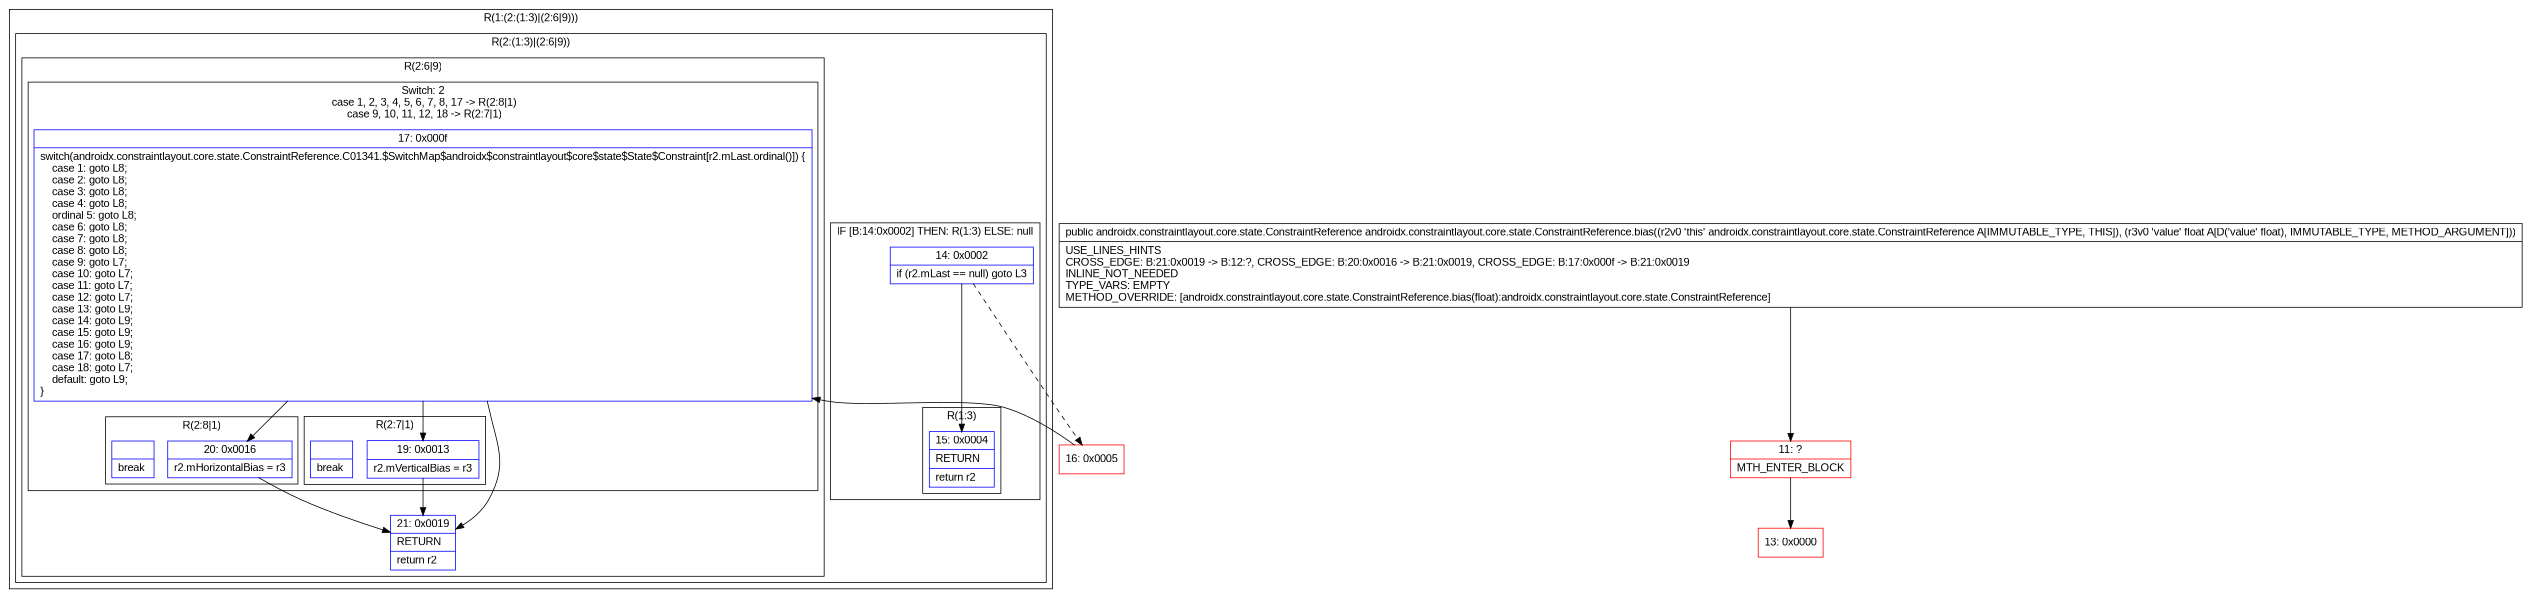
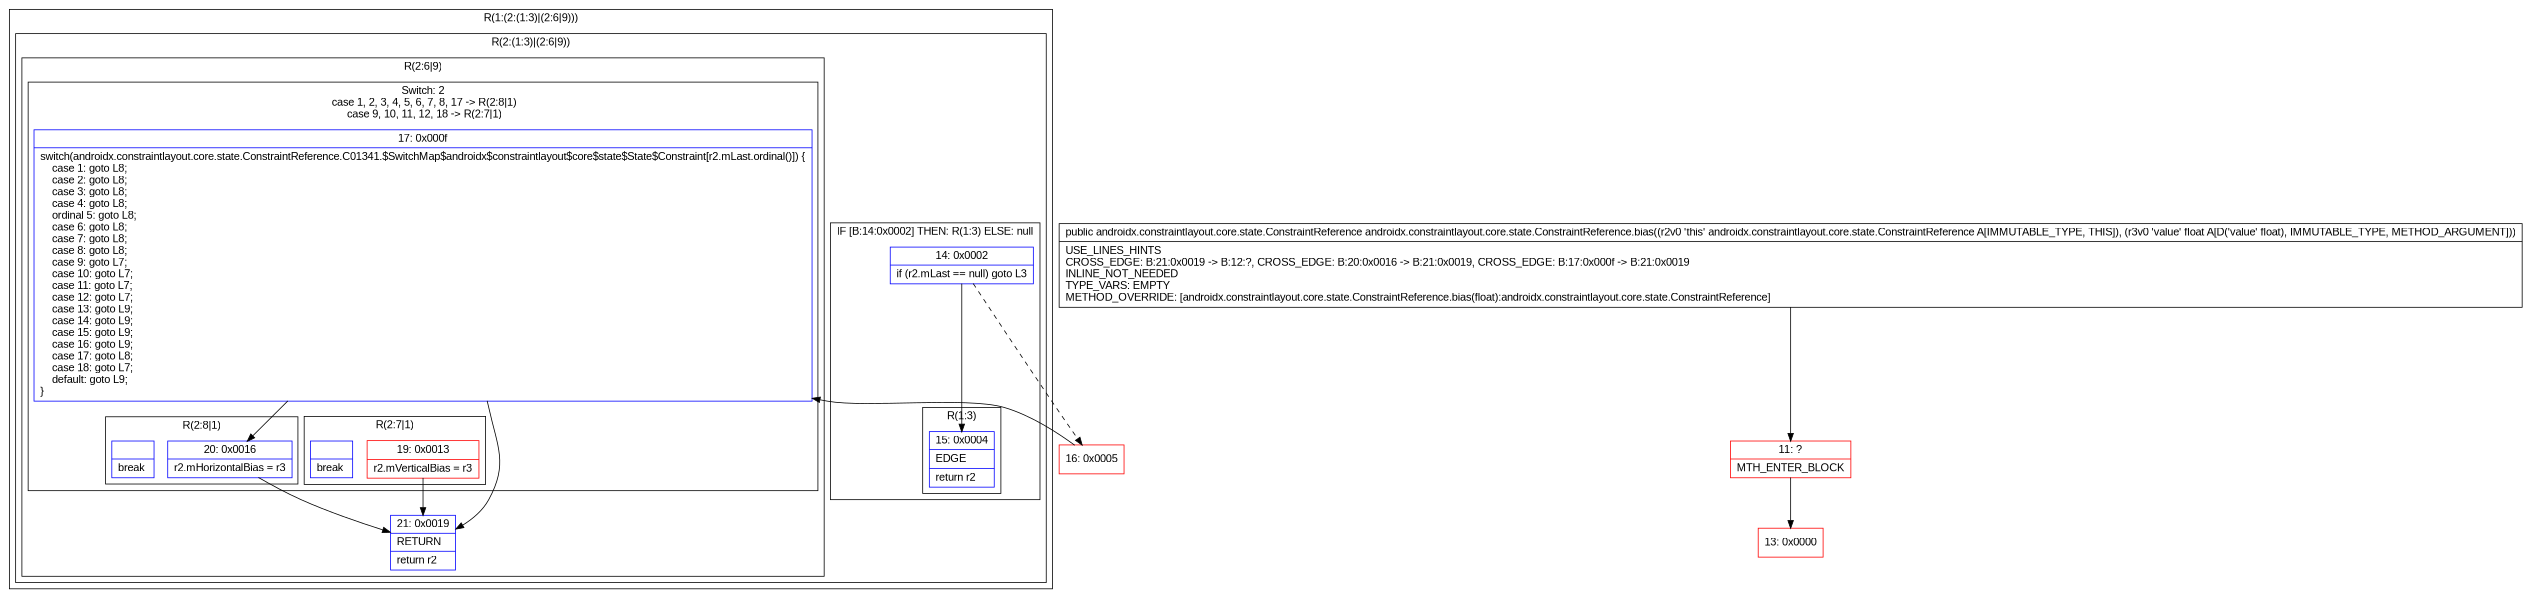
(423, 422) -> none
(423, 459) -> (423, 459)
(958, 459) -> (951, 459)
